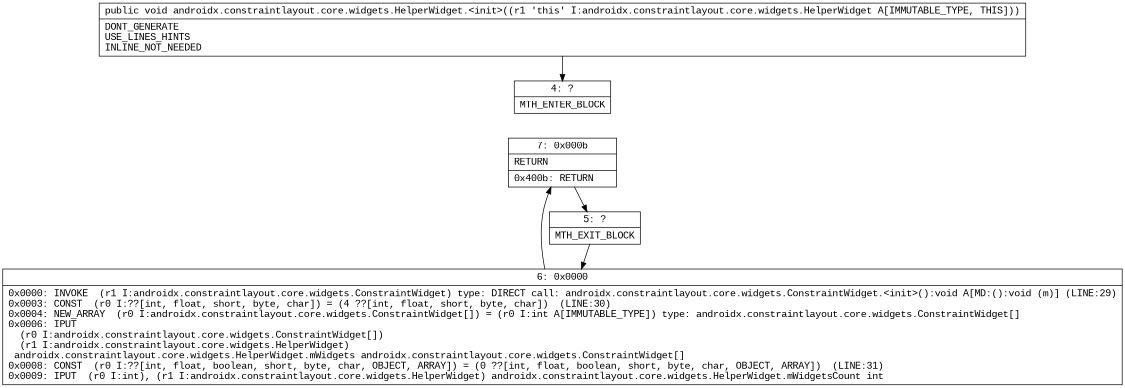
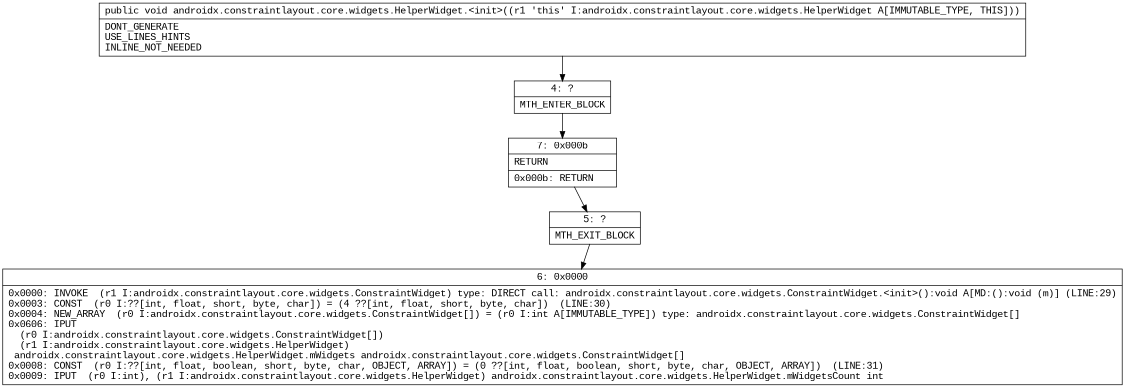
(562, 178) -> (562, 178)
(541, 231) -> (562, 122)
(48, 324) -> (48, 324)
